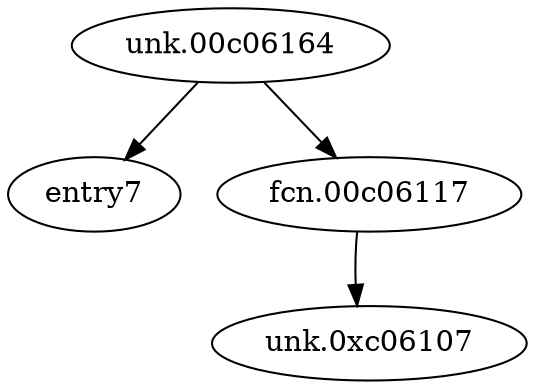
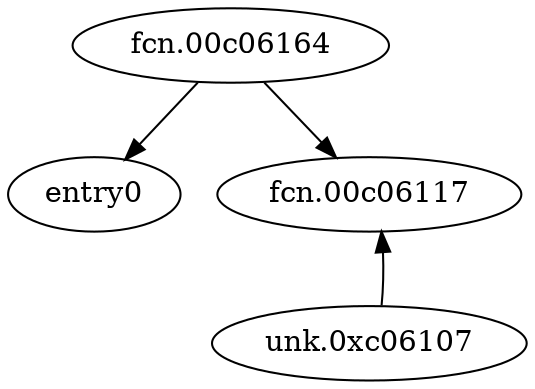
(231, 45) -> (231, 45)
(94, 194) -> (94, 194)
(356, 258) -> (383, 279)
